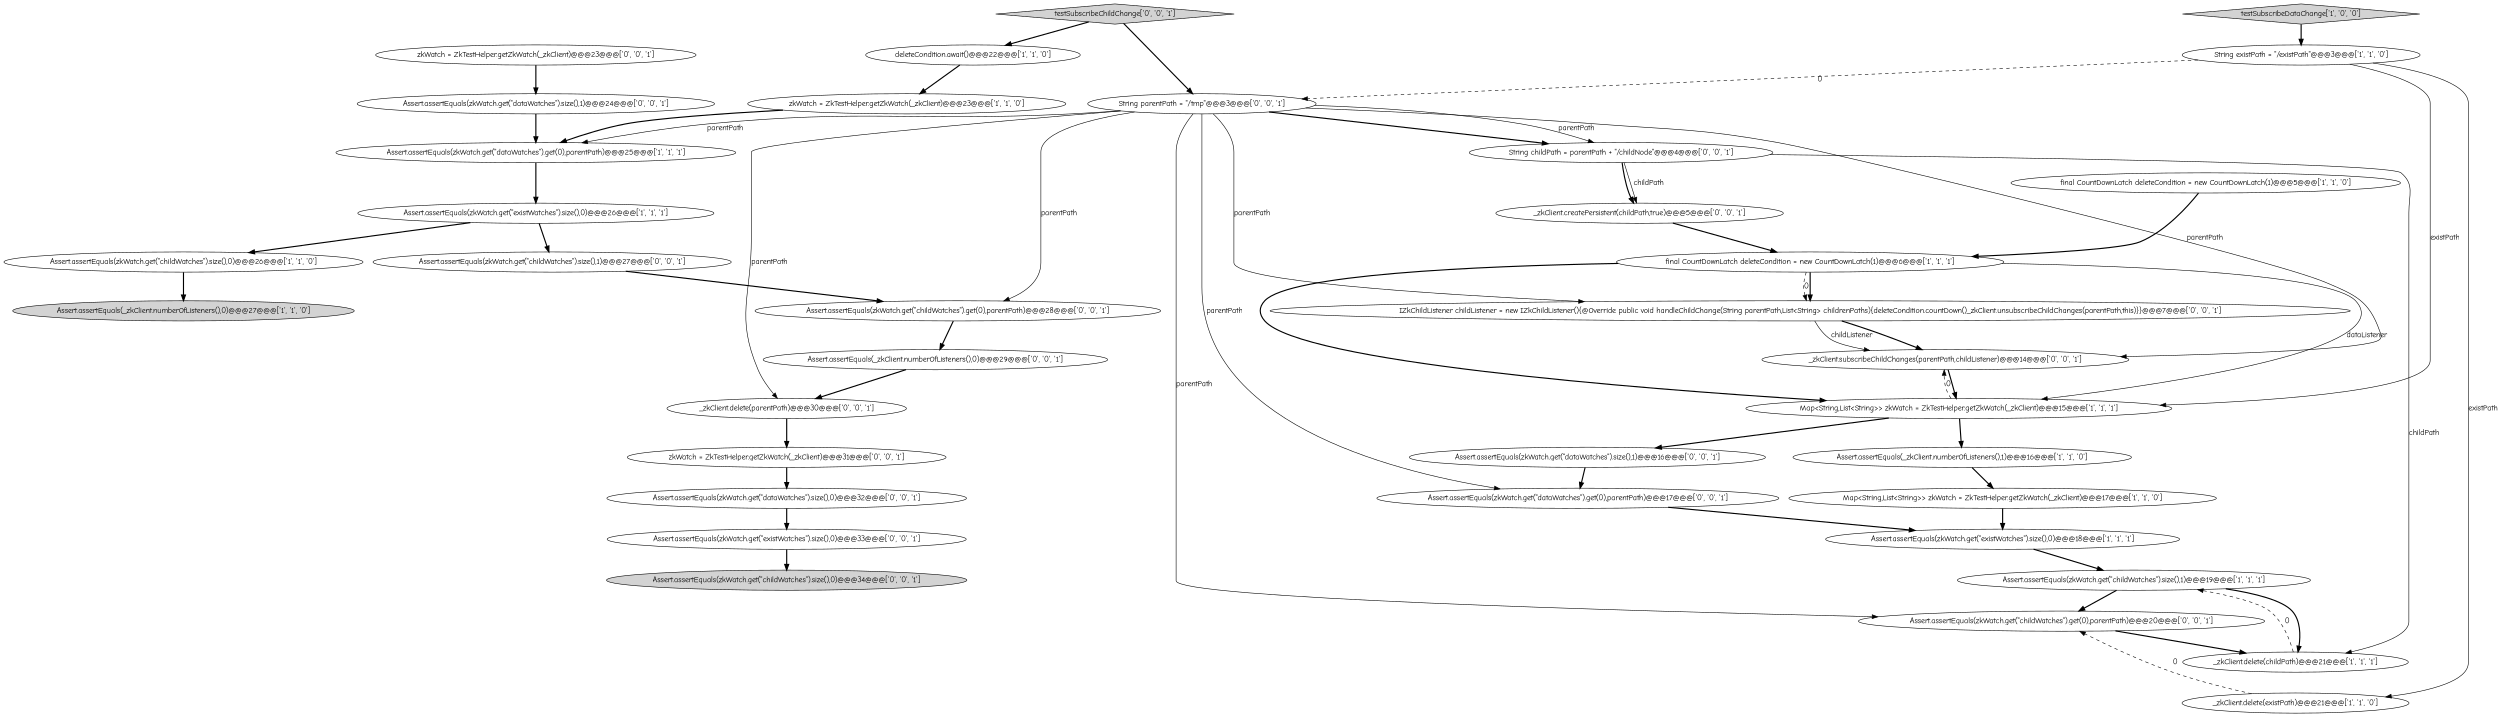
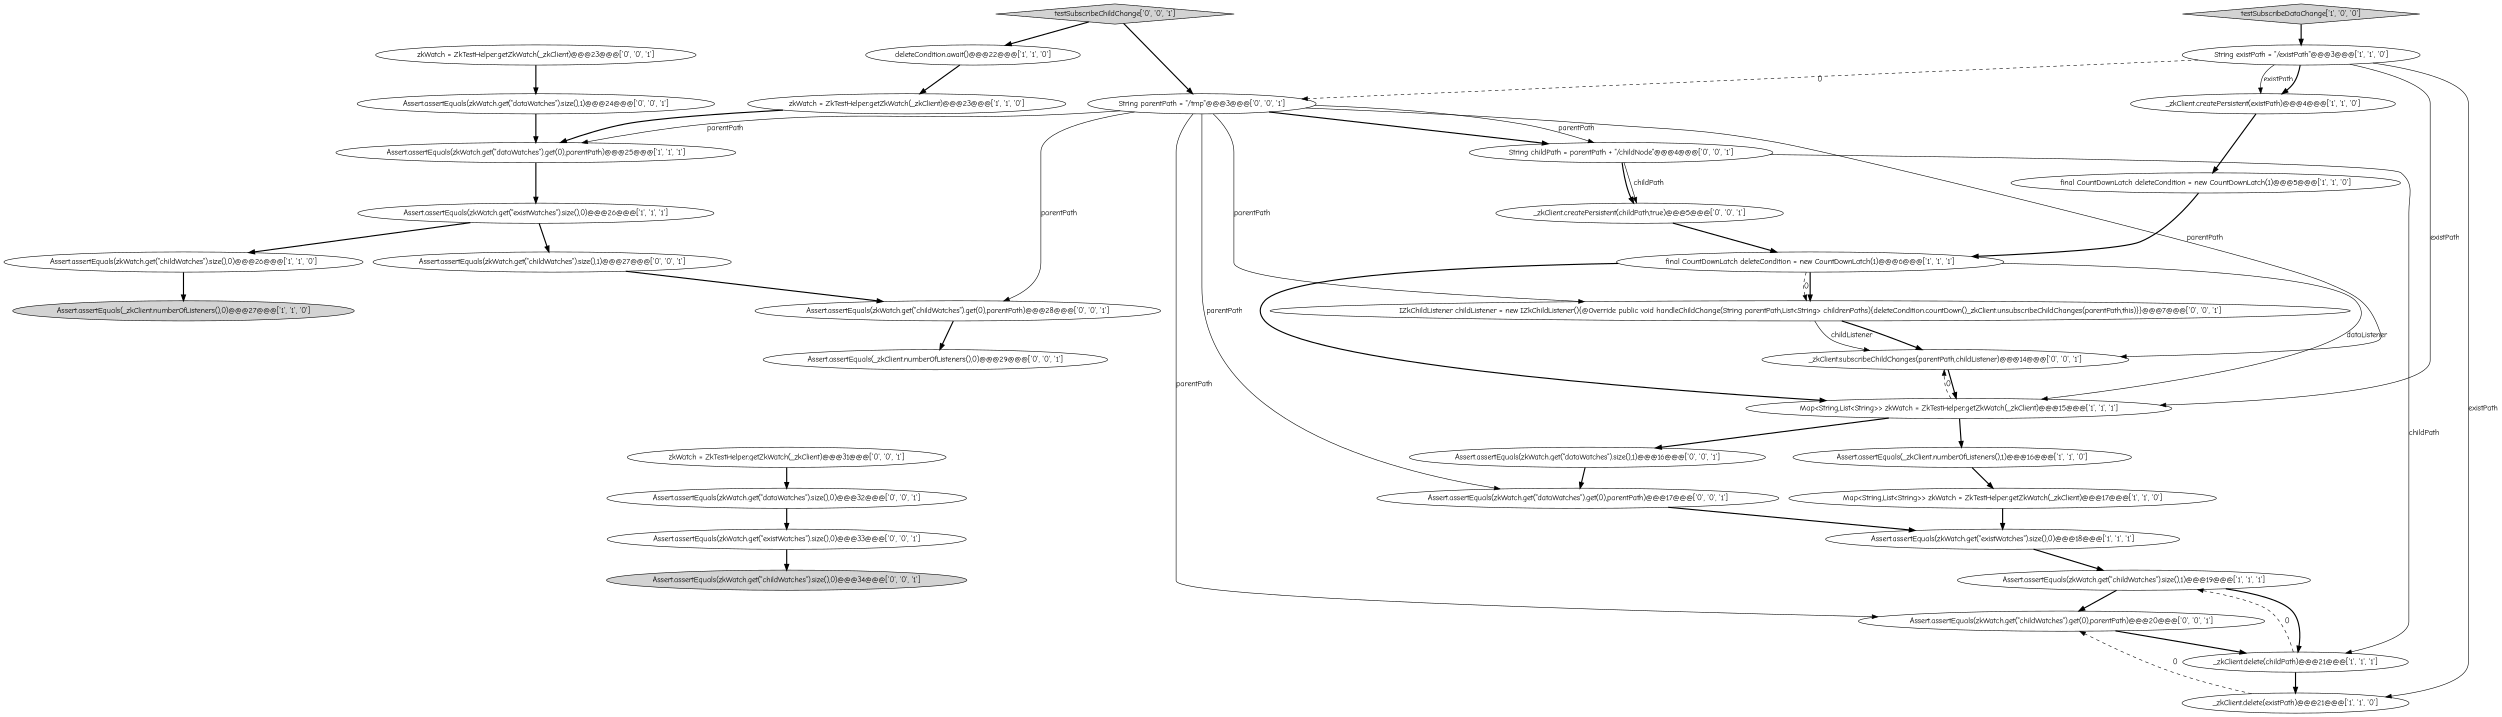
none -> (2263, 104)
(787, 408) -> none
none -> (2296, 680)
